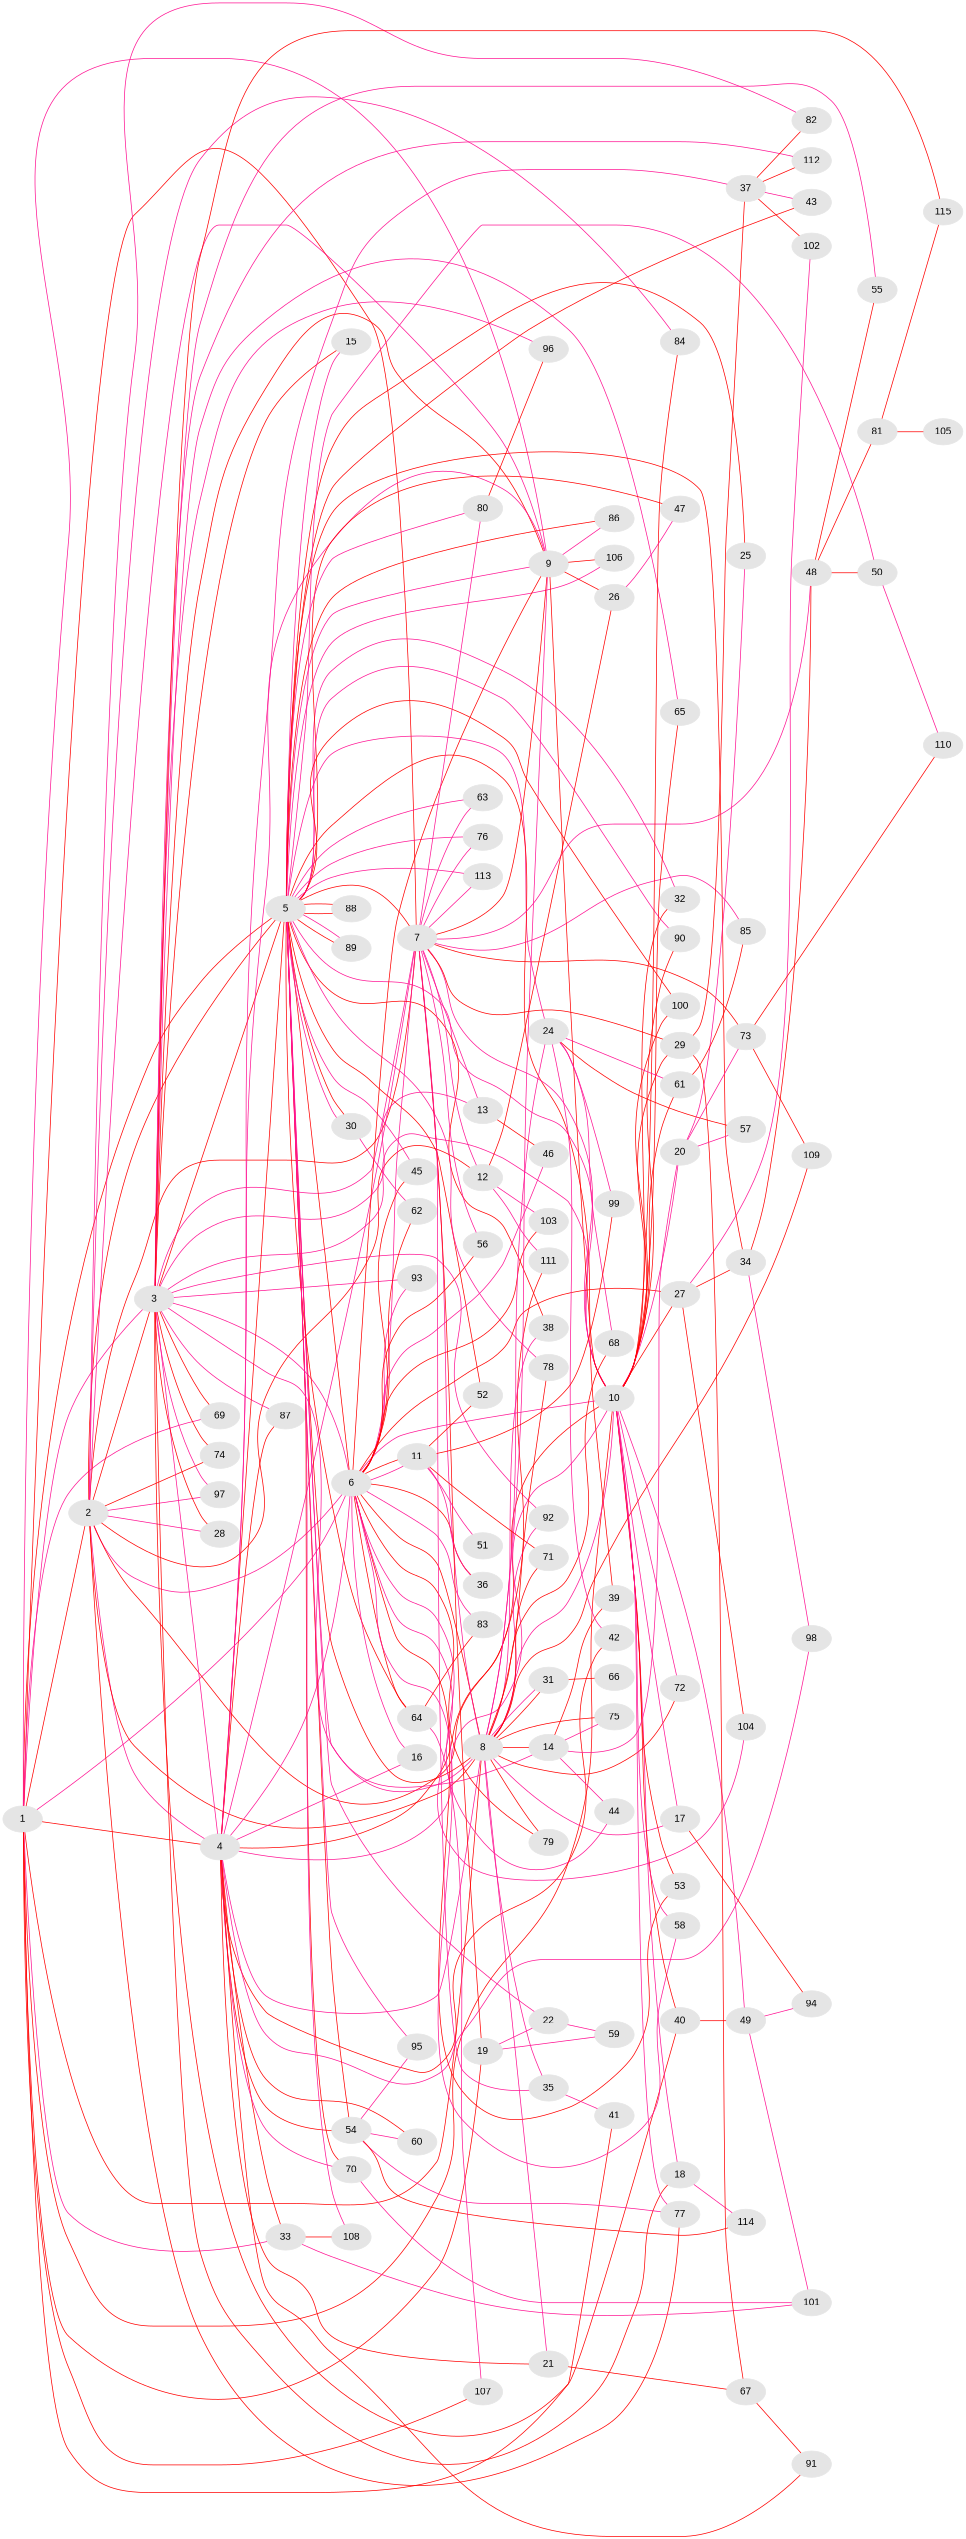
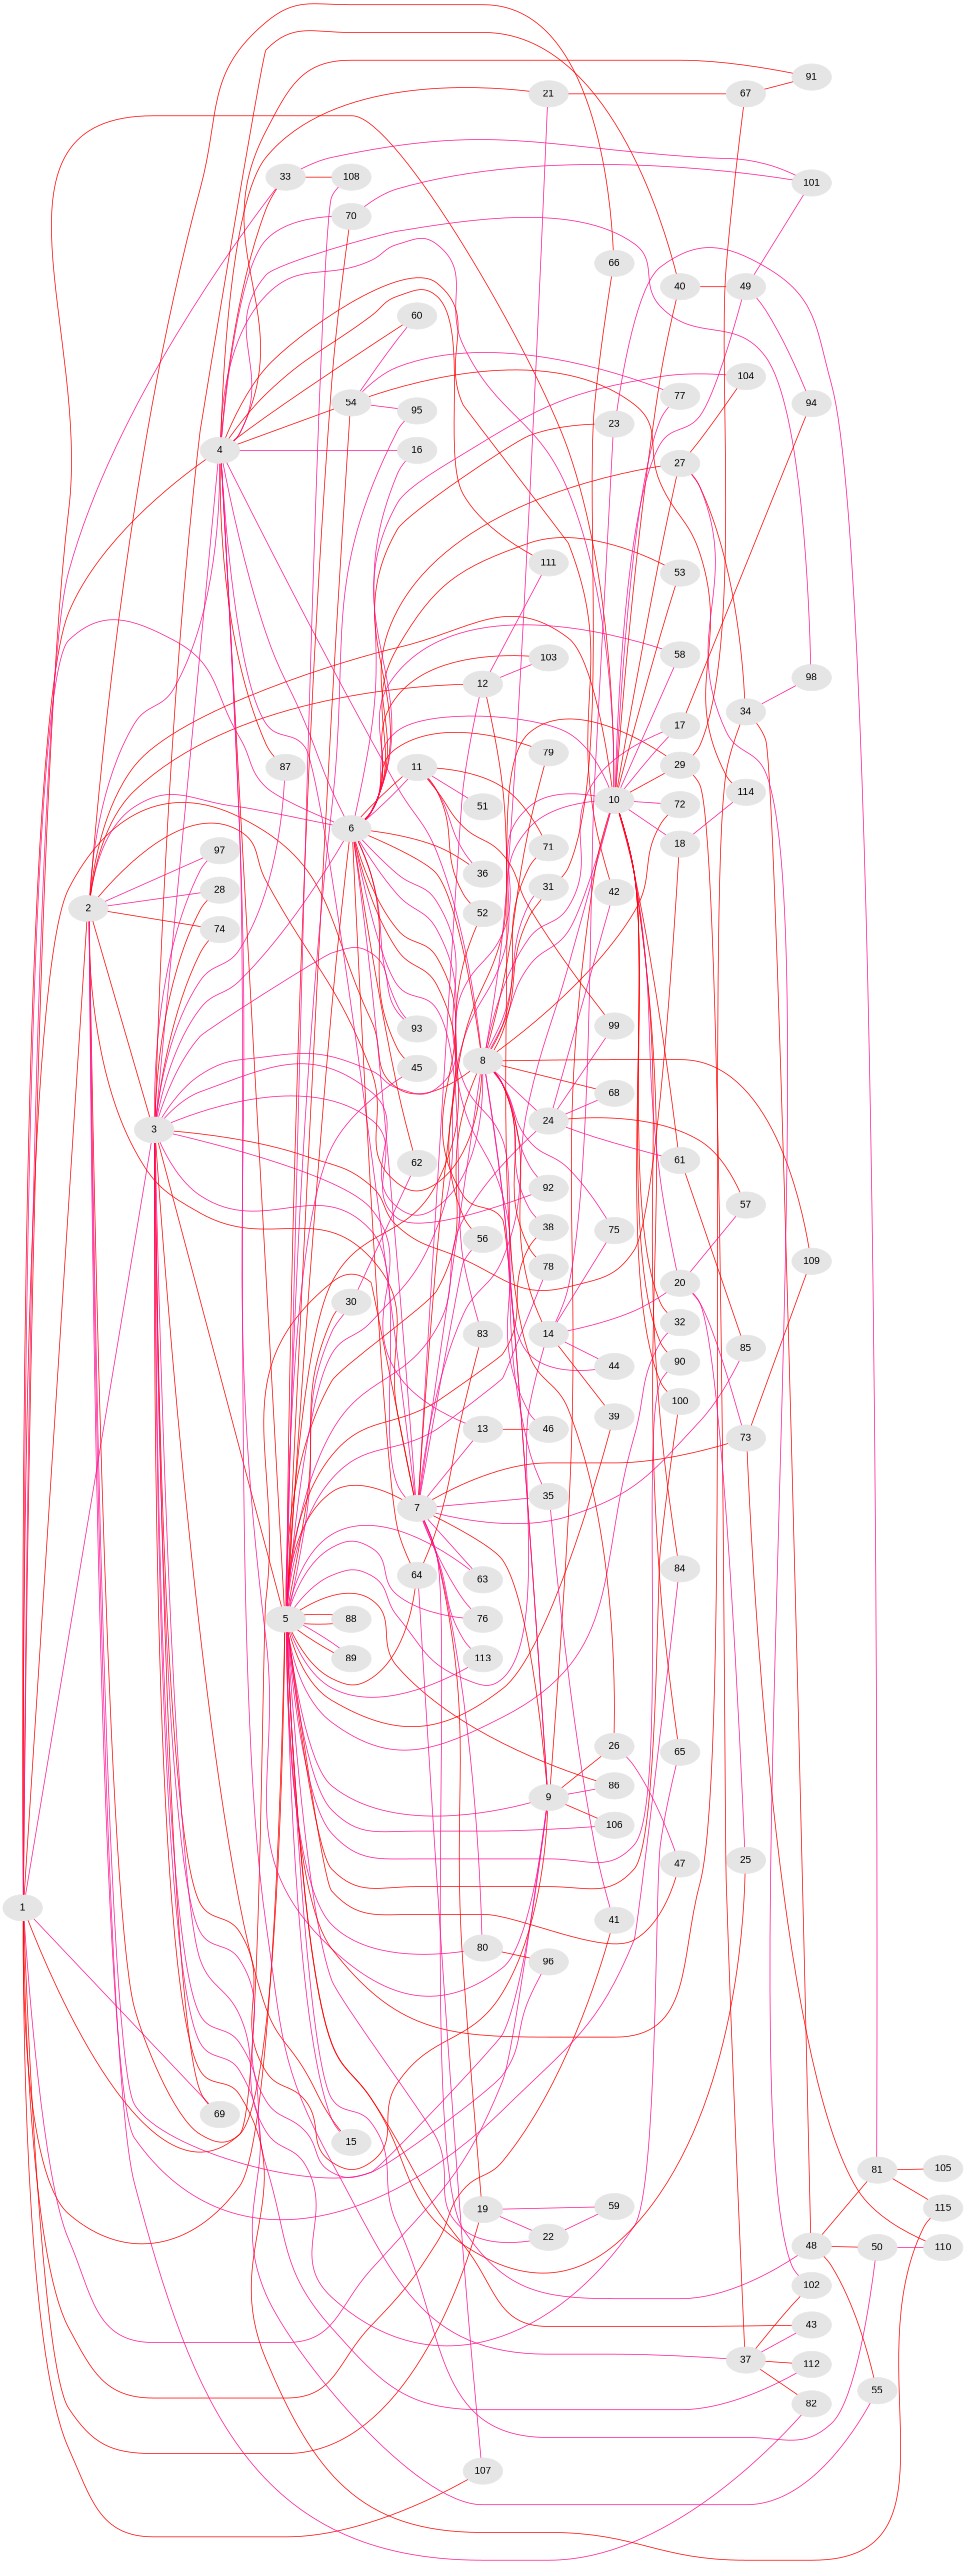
none -> (614, 424)
(545, 1724) -> (542, 1152)
(181, 2277) -> (199, 192)
